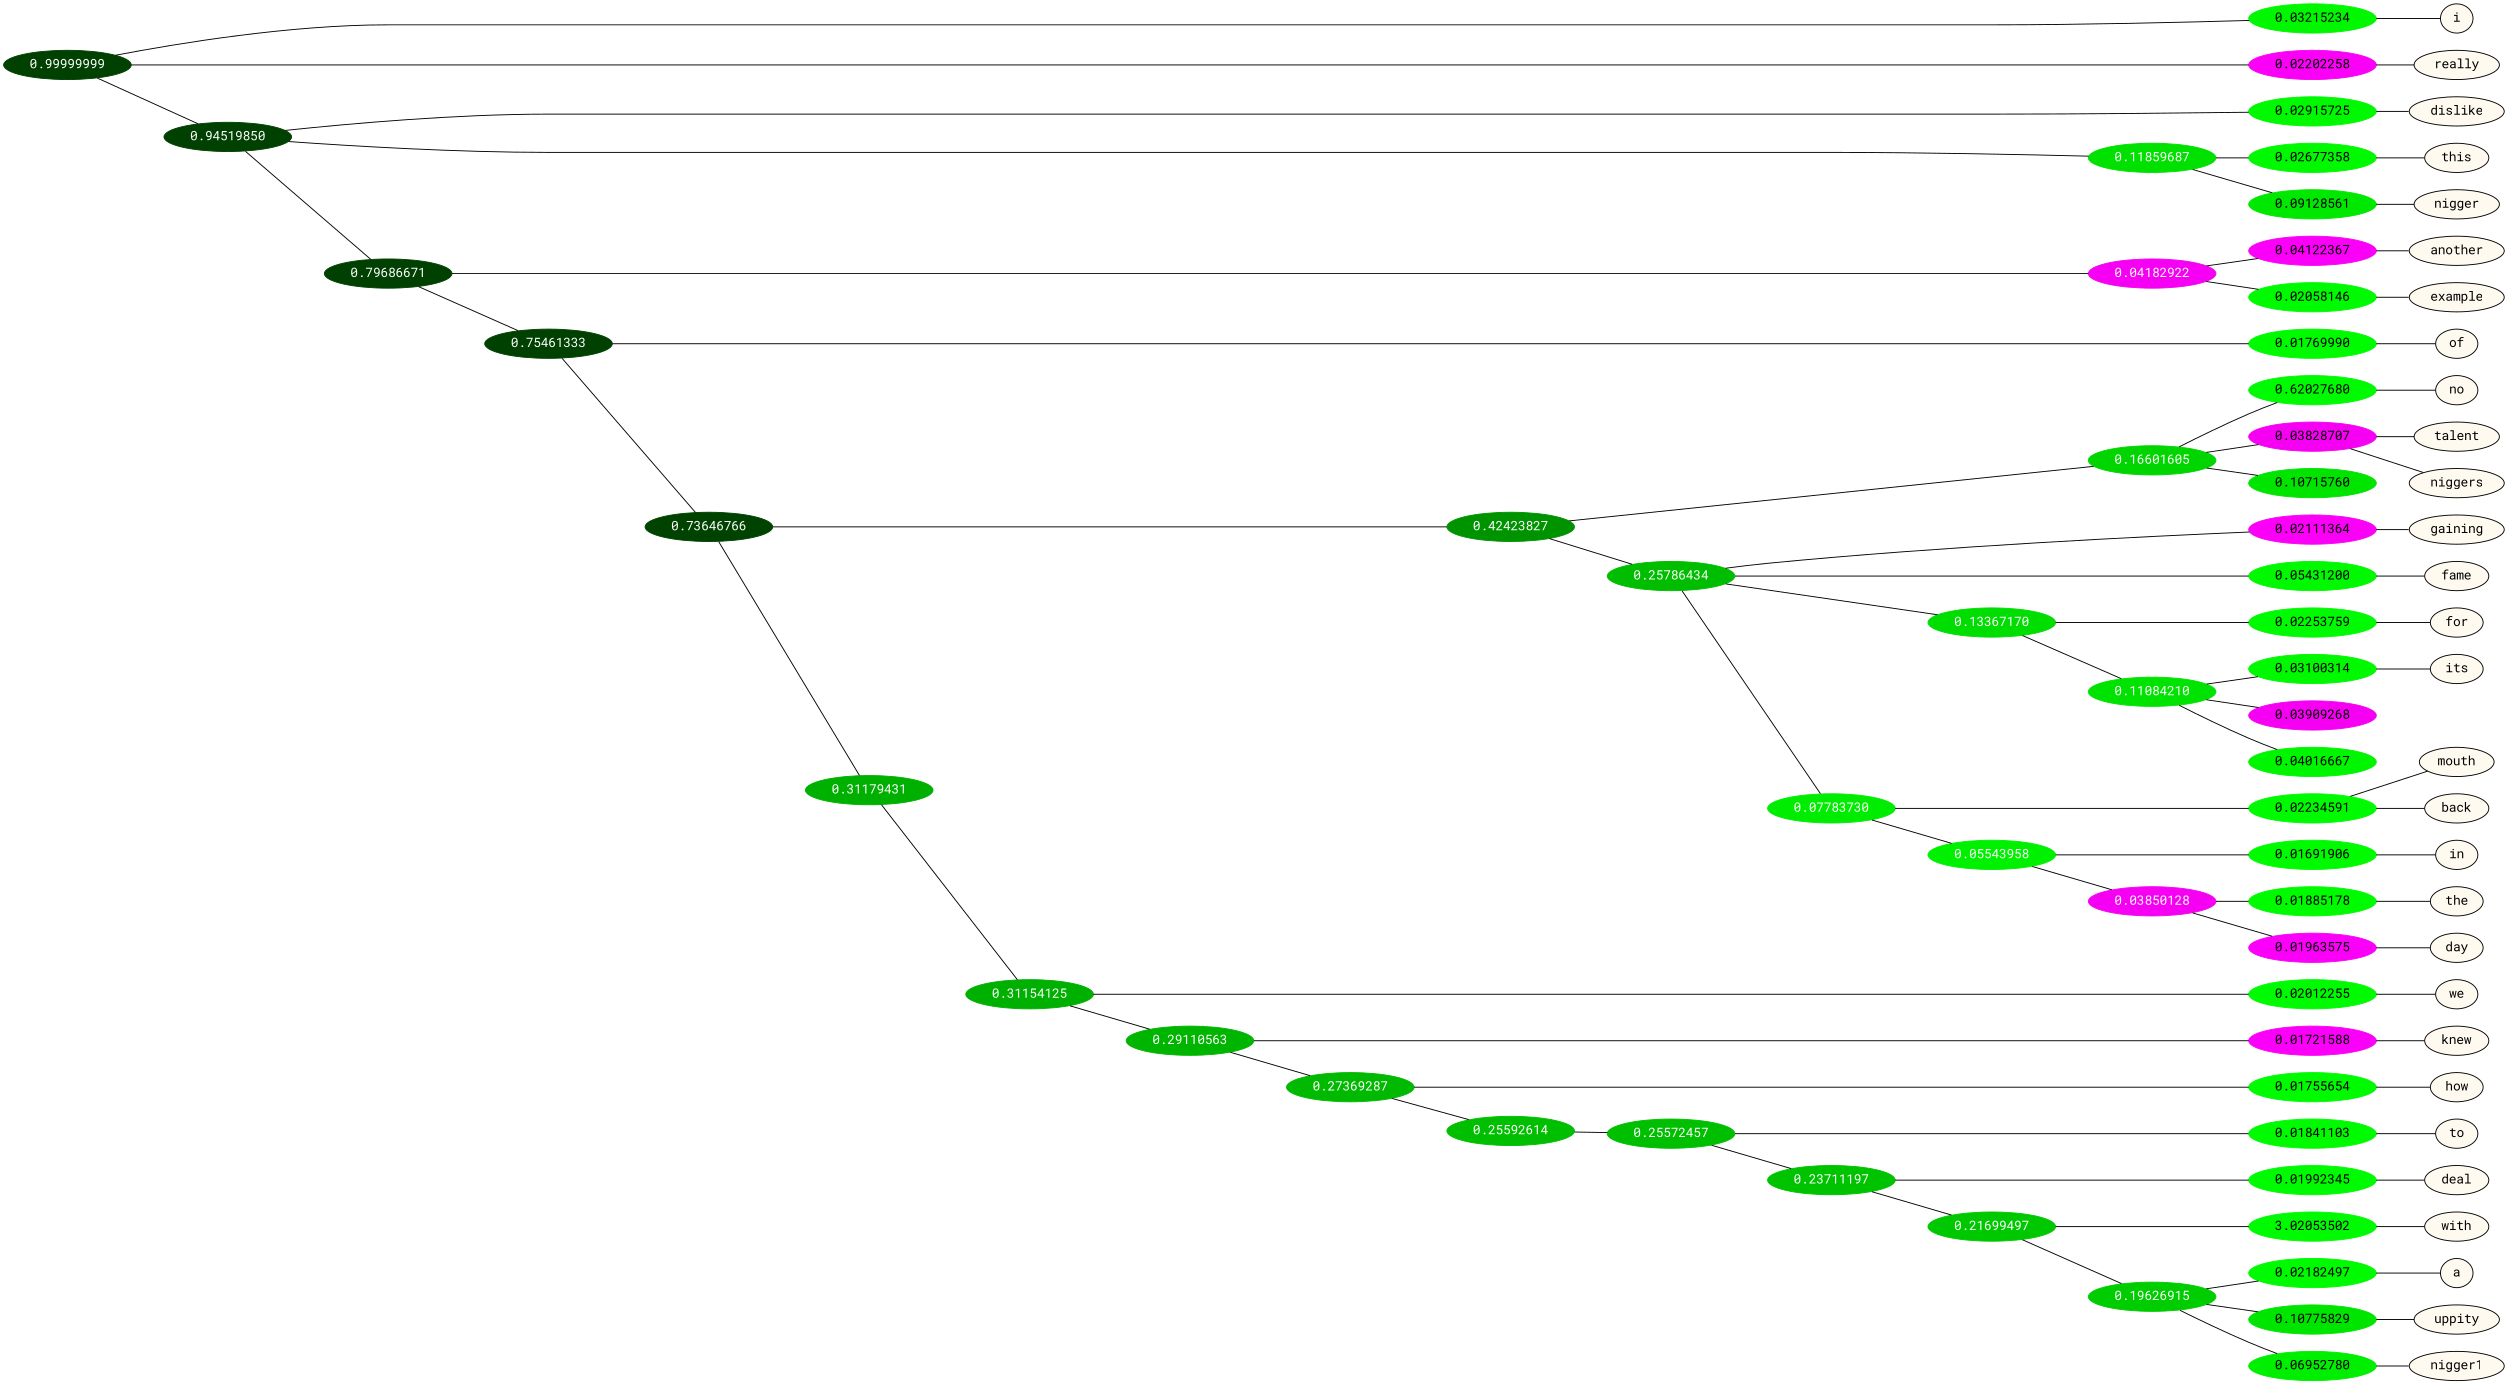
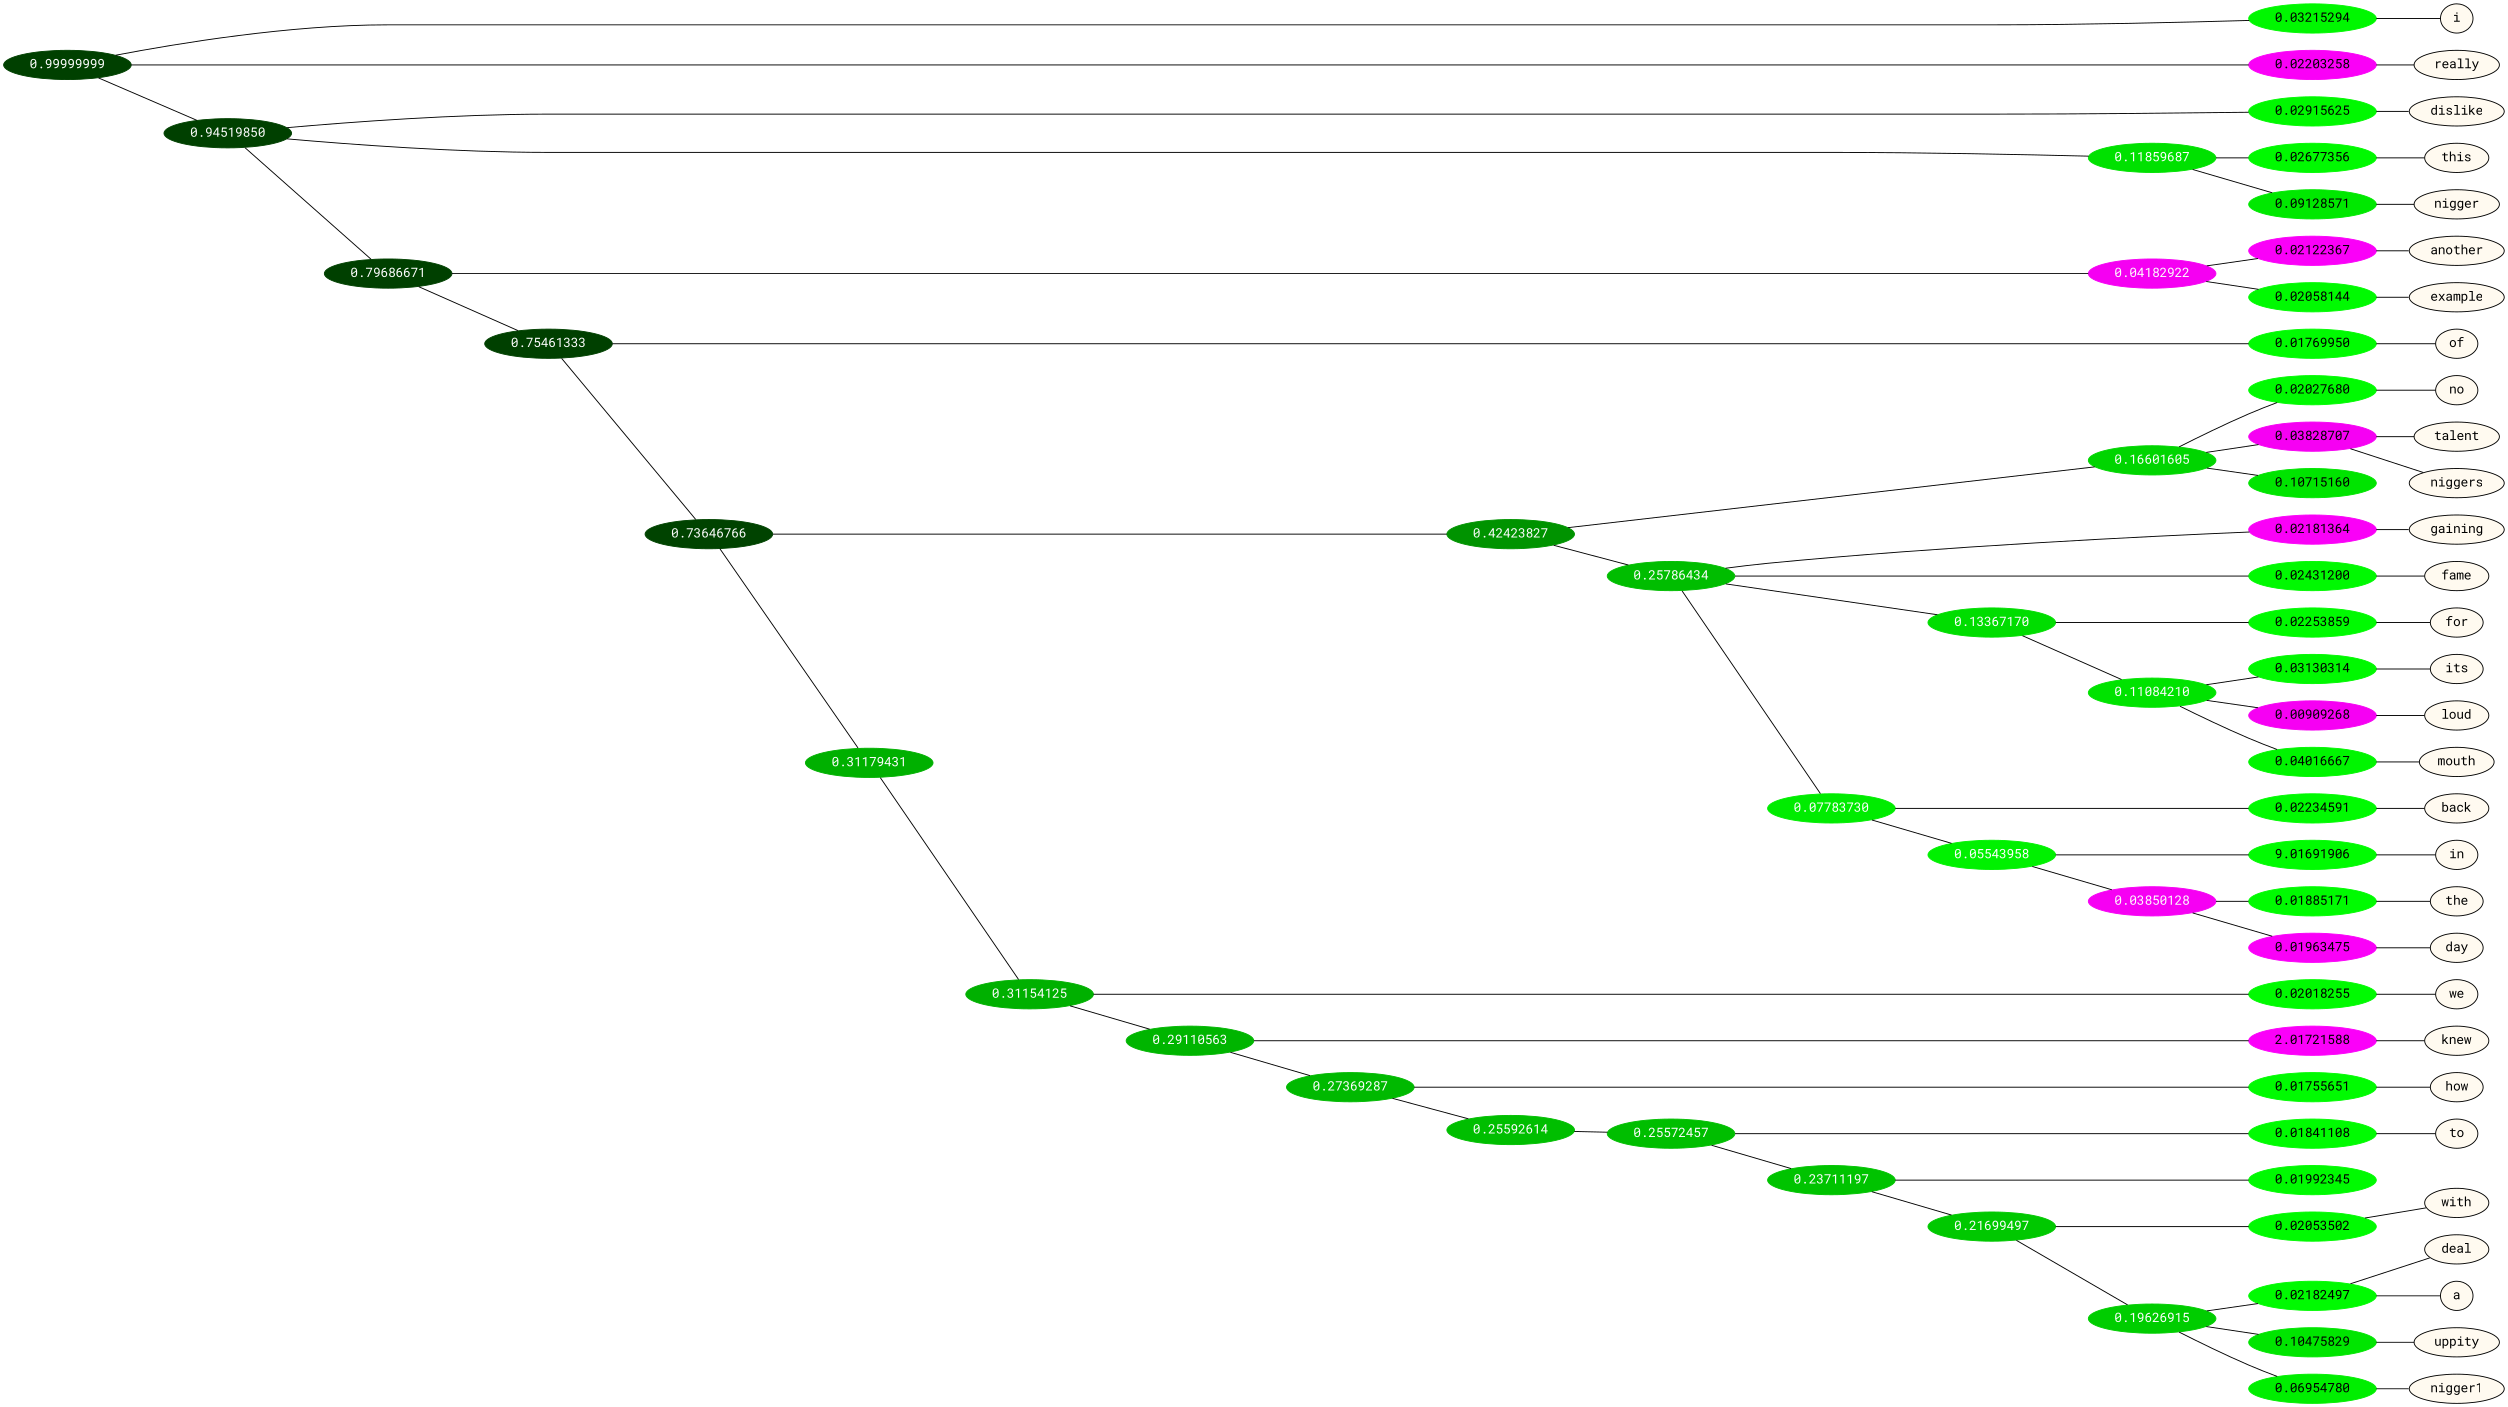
(2312, 18) -> (2312, 18)
(2312, 65) -> (2312, 65)
(2312, 111) -> (2312, 111)
(2312, 158) -> (2312, 158)
(2312, 204) -> (2312, 204)
(2312, 251) -> (2312, 251)
(2312, 297) -> (2312, 297)
(2312, 344) -> (2312, 344)
(2312, 390) -> (2312, 390)
(2312, 483) -> (2312, 483)
(2312, 530) -> (2312, 530)
(2312, 576) -> (2312, 576)
(2312, 623) -> (2312, 623)
(2312, 669) -> (2312, 669)
(2312, 715) -> (2312, 715)
none -> (2457, 715)
(2389, 784) -> (2398, 762)
(2312, 855) -> (2312, 855)
(2312, 901) -> (2312, 901)
(2312, 948) -> (2312, 948)
(2312, 994) -> (2312, 994)
(2312, 1041) -> (2312, 1041)
(2312, 1087) -> (2312, 1087)
(2312, 1134) -> (2312, 1134)
(2400, 1180) -> (2390, 1271)
(2312, 1227) -> (2312, 1227)
(2312, 1320) -> (2312, 1342)
(2312, 1366) -> (2312, 1389)
